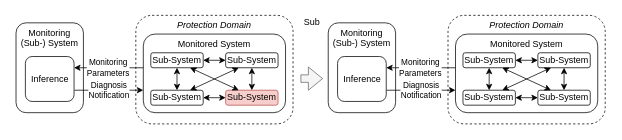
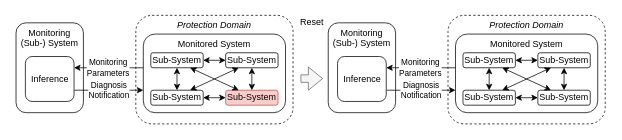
(312, 23) -> (312, 23)
